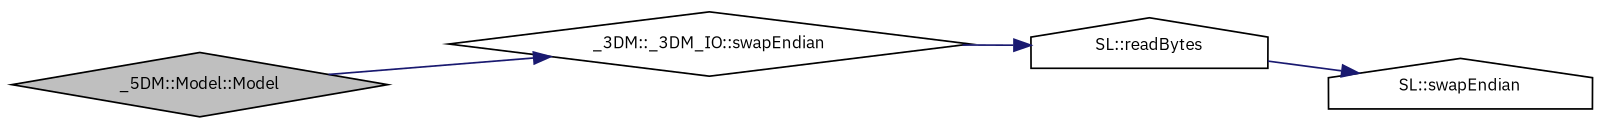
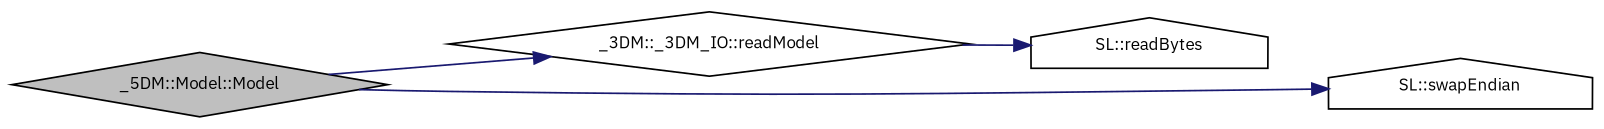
(709, 44) -> (709, 44)
(1305, 66) -> (835, 94)
